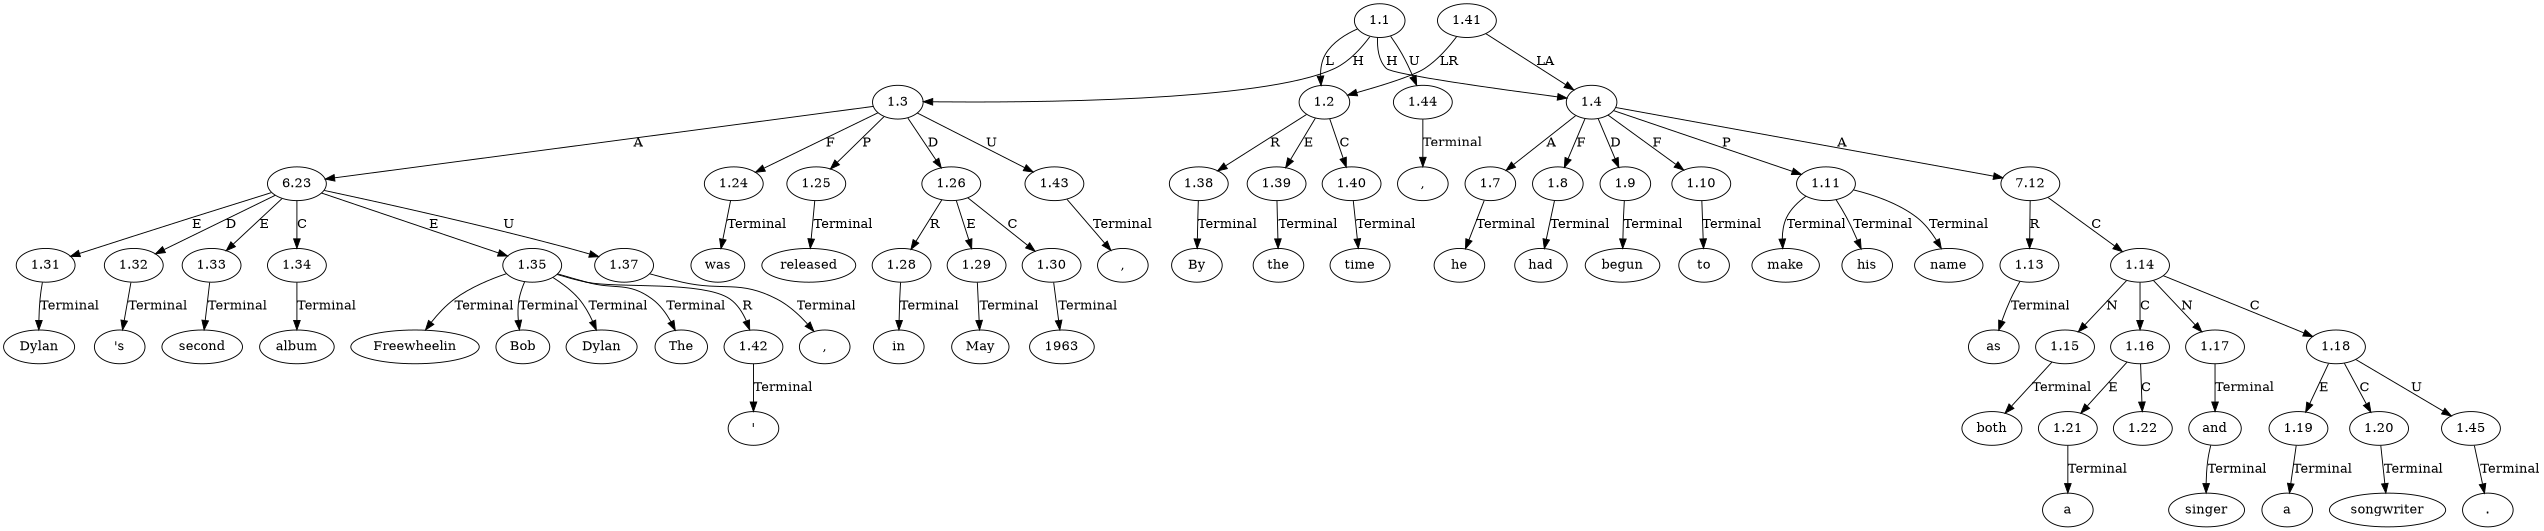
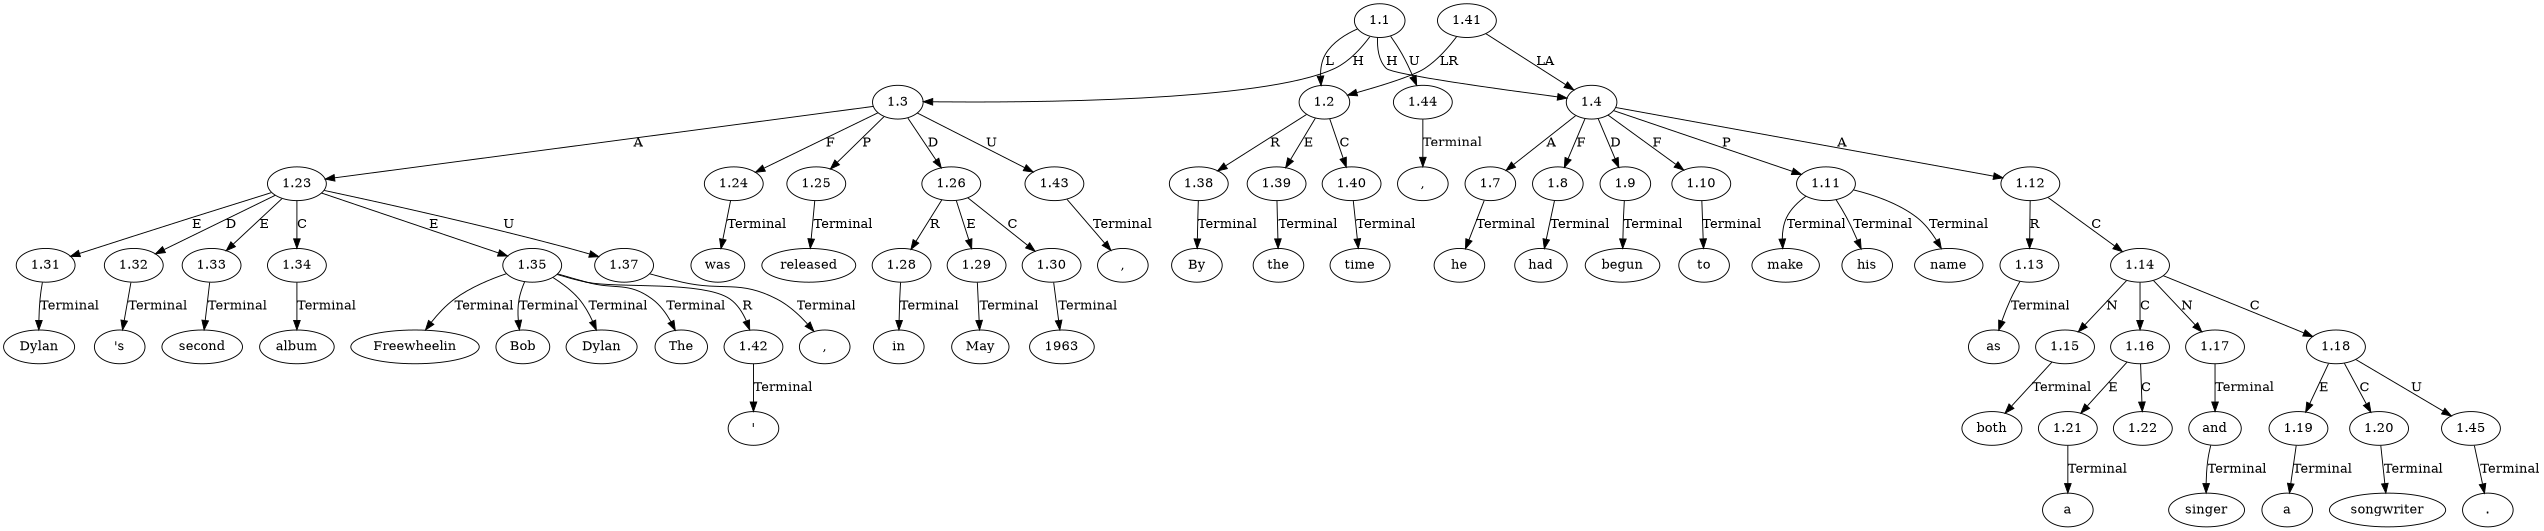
(297, 184) -> (297, 184)
(2030, 184) -> (2030, 184)
